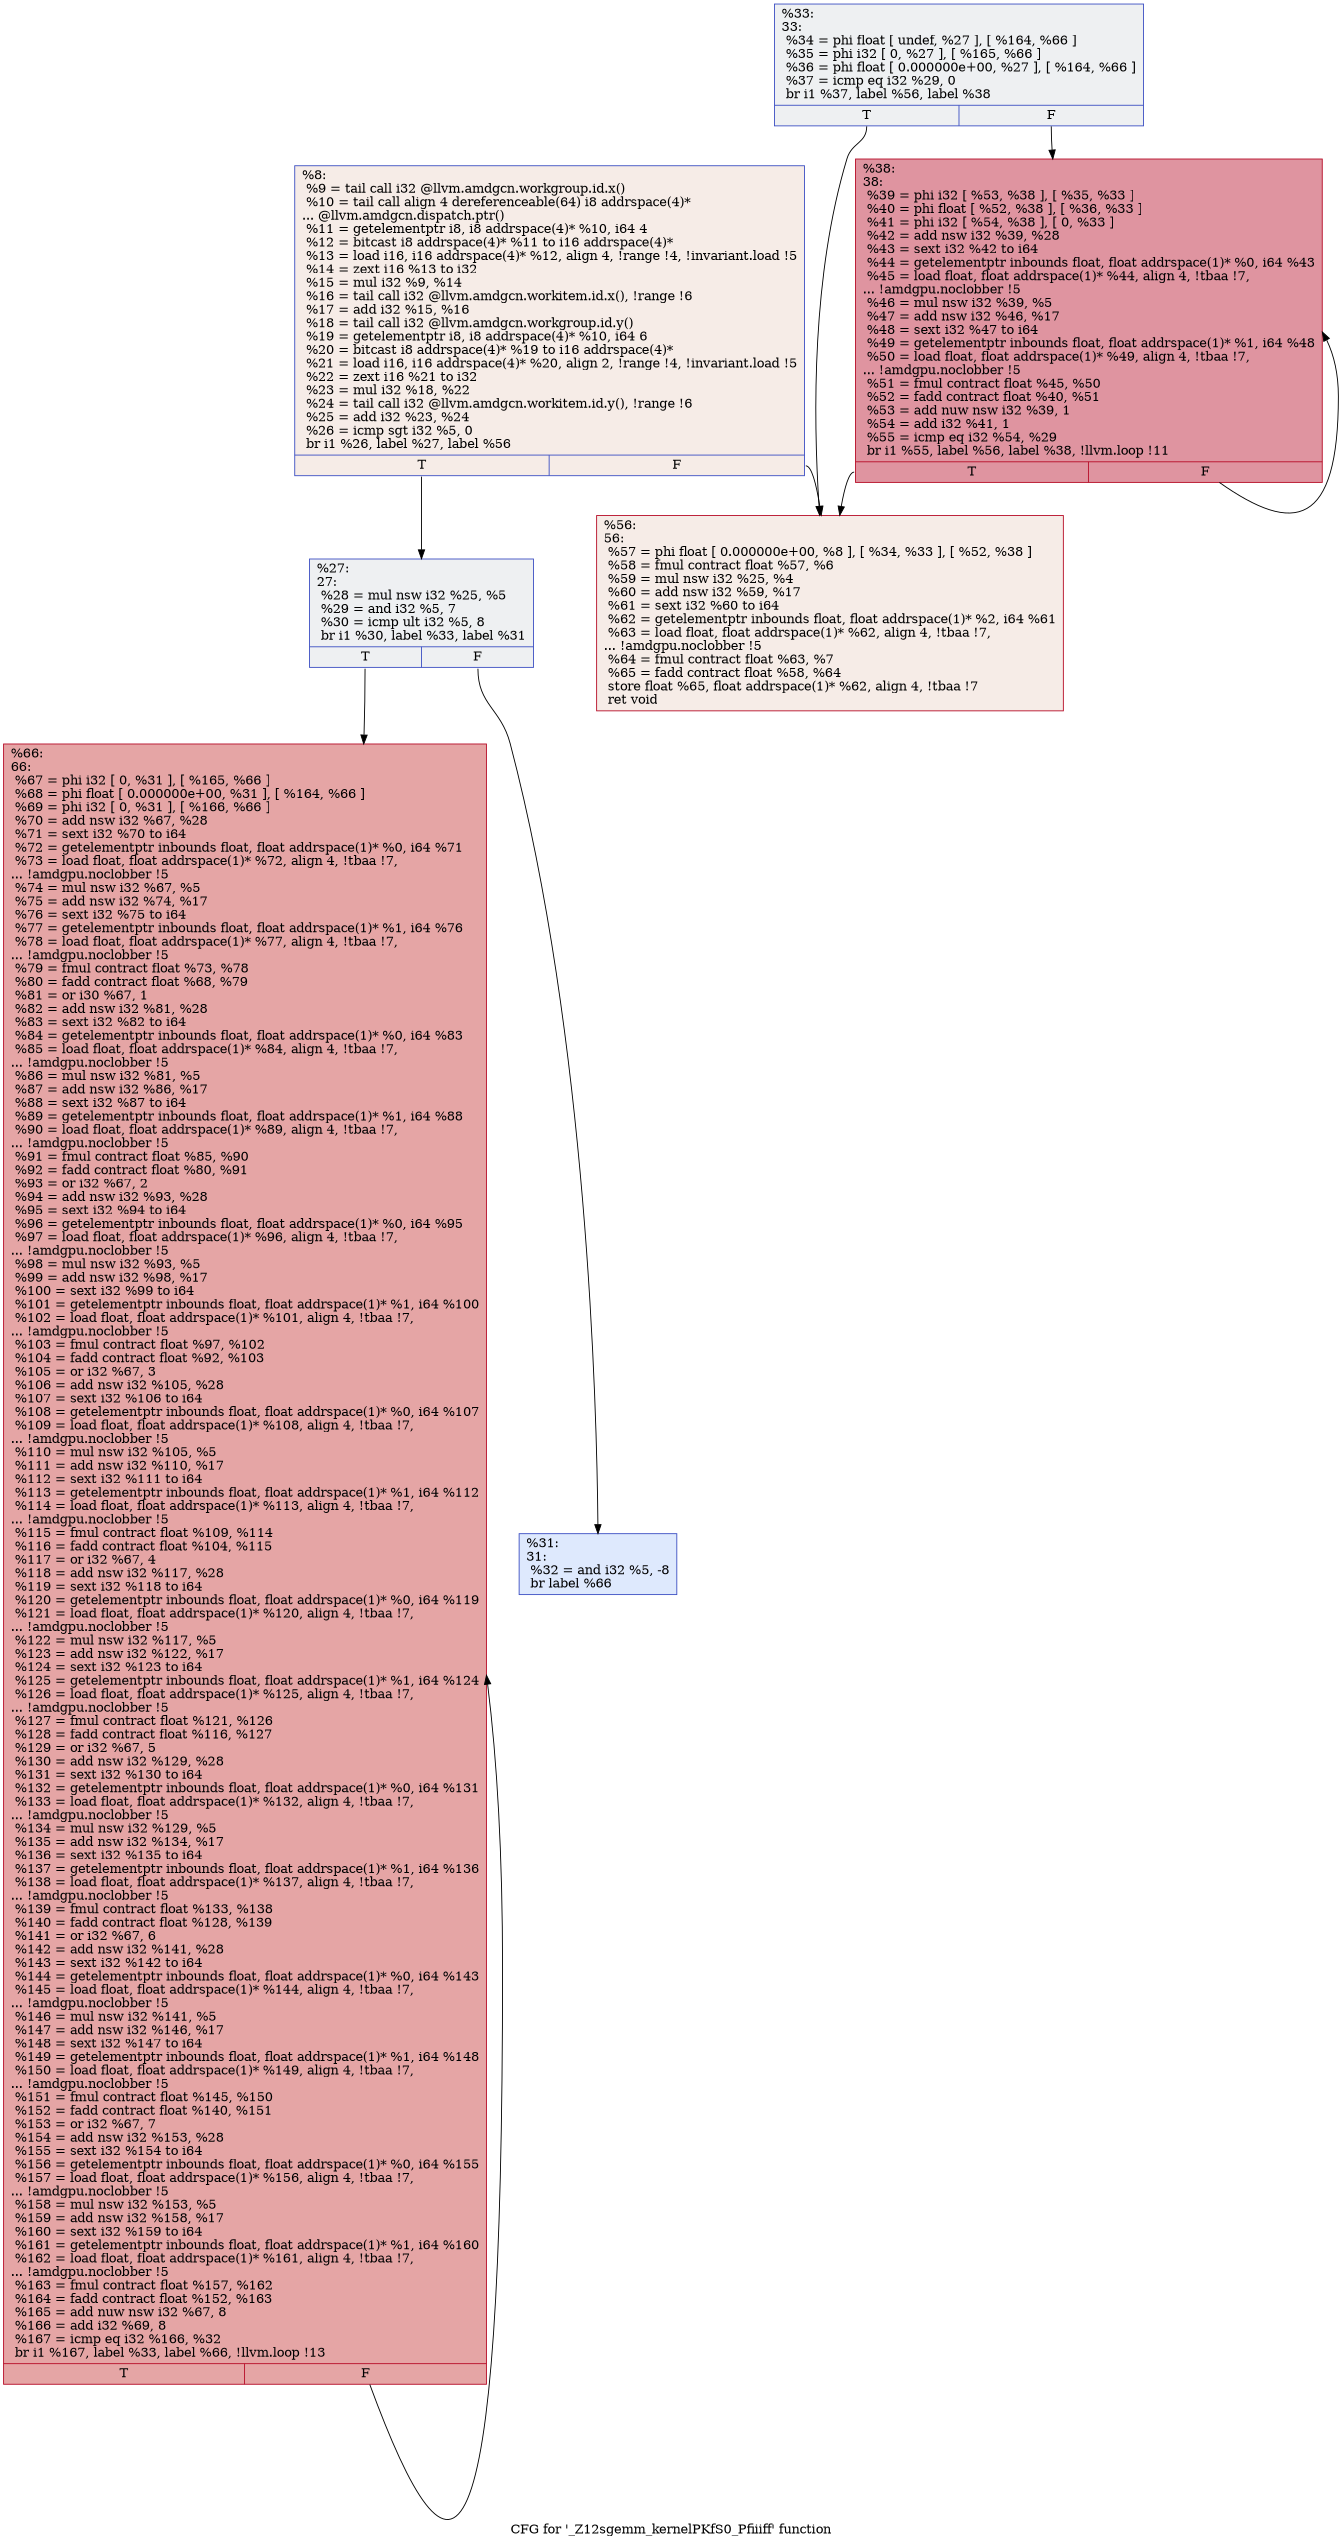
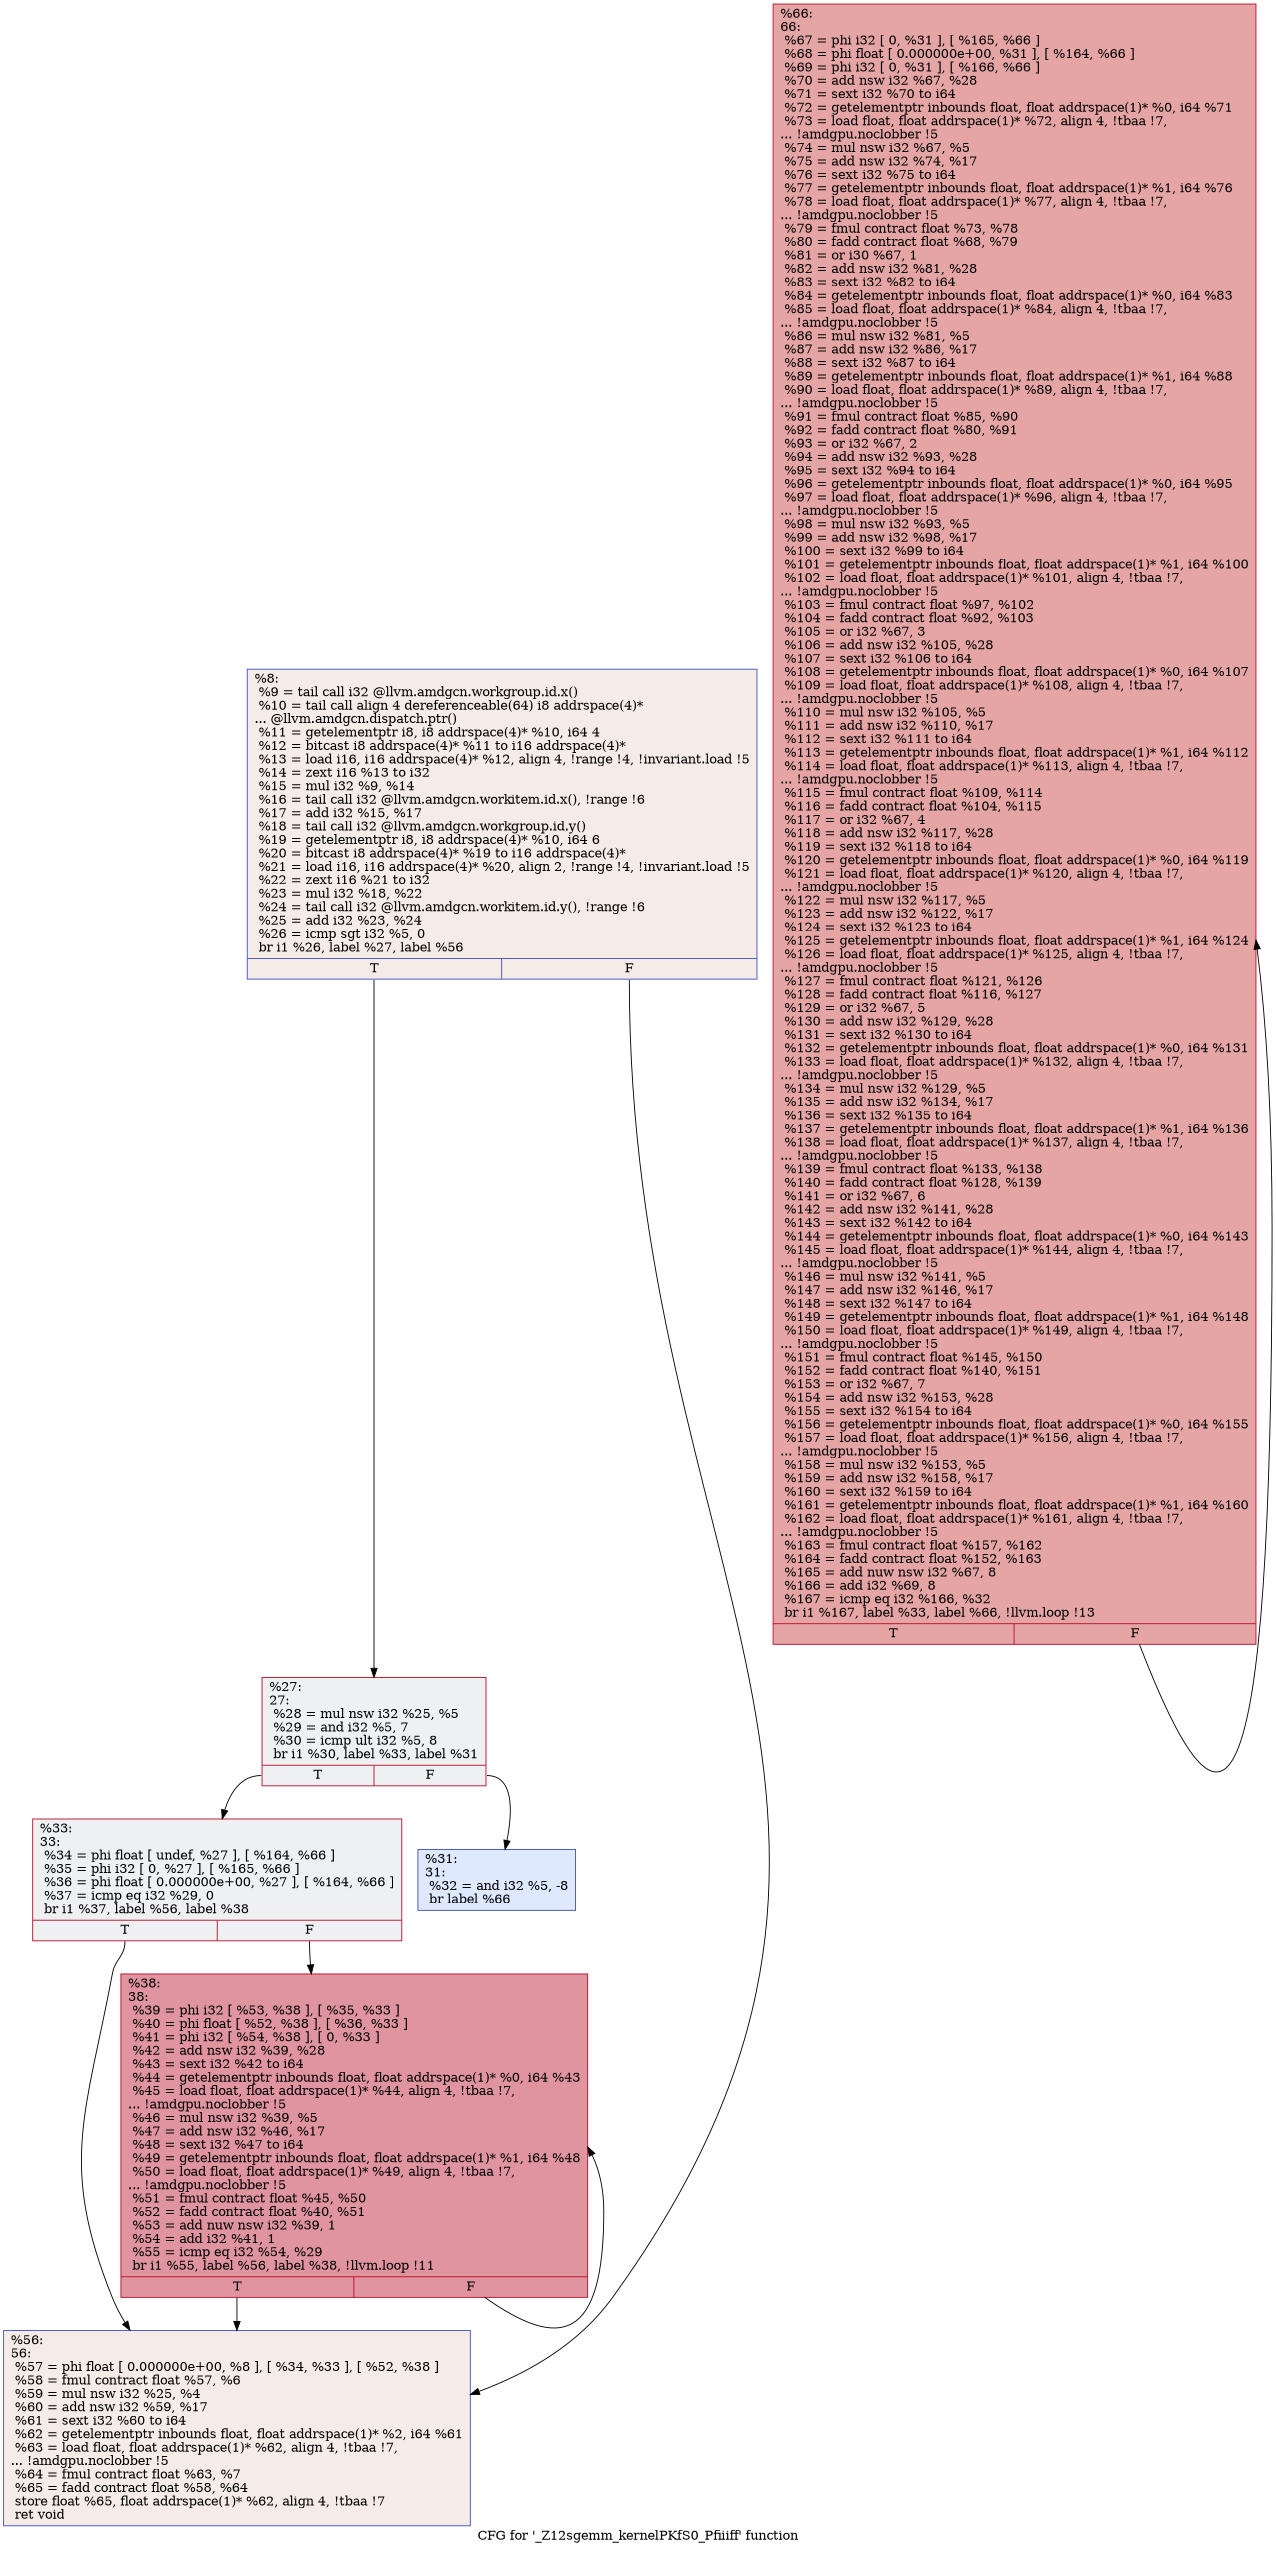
(959, 65) -> (217, 1880)
(386, 310) -> (338, 813)
(421, 613) -> (374, 1732)
(830, 613) -> (237, 2428)
(365, 702) -> (237, 1786)
